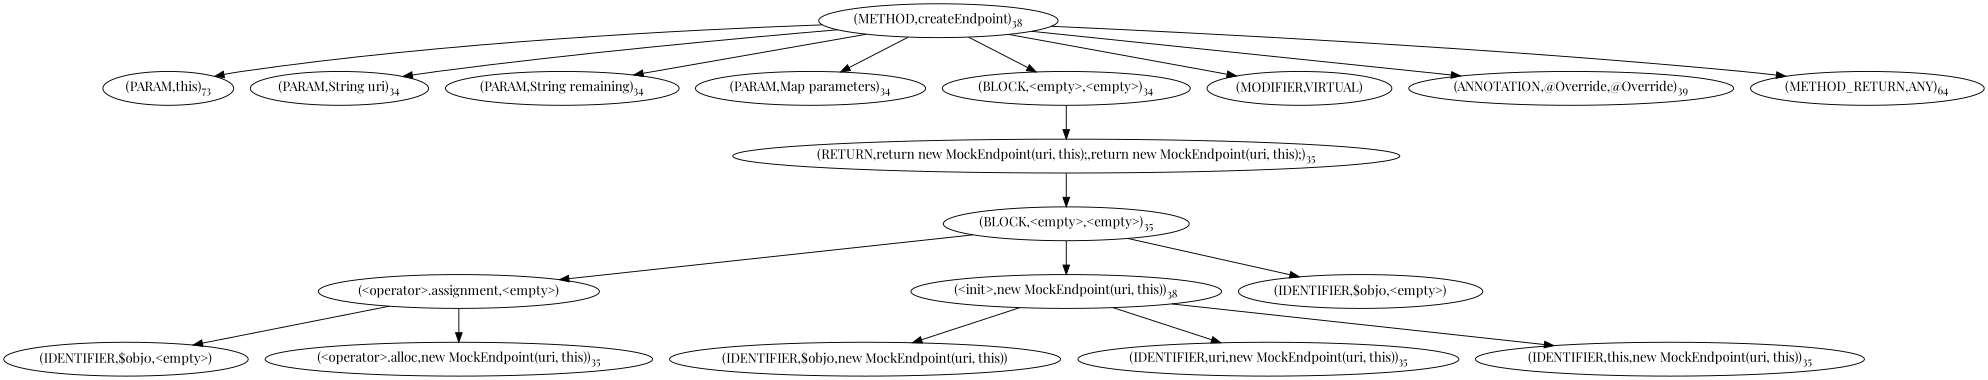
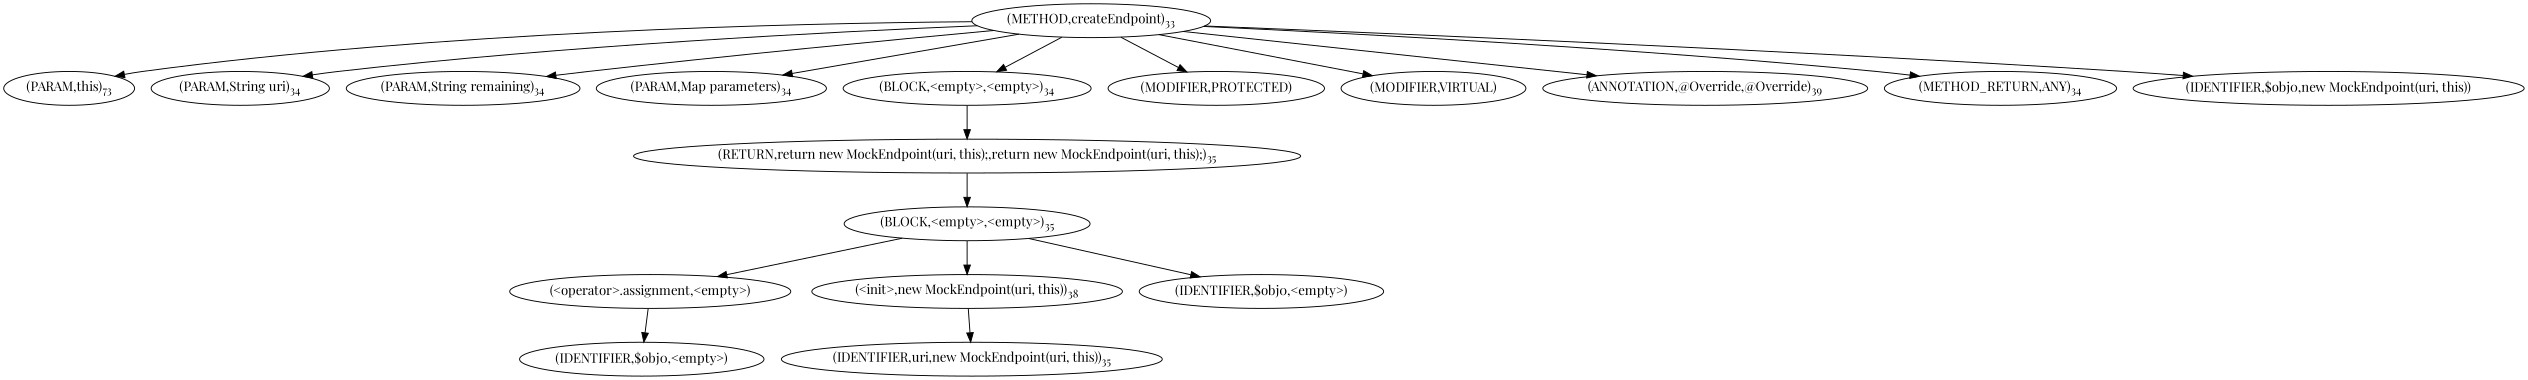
(1017, 19) -> (1170, 19)
(1944, 87) -> (2077, 87)
none -> (1216, 88)
(971, 324) -> (1694, 48)
(459, 359) -> none
(1670, 359) -> none
